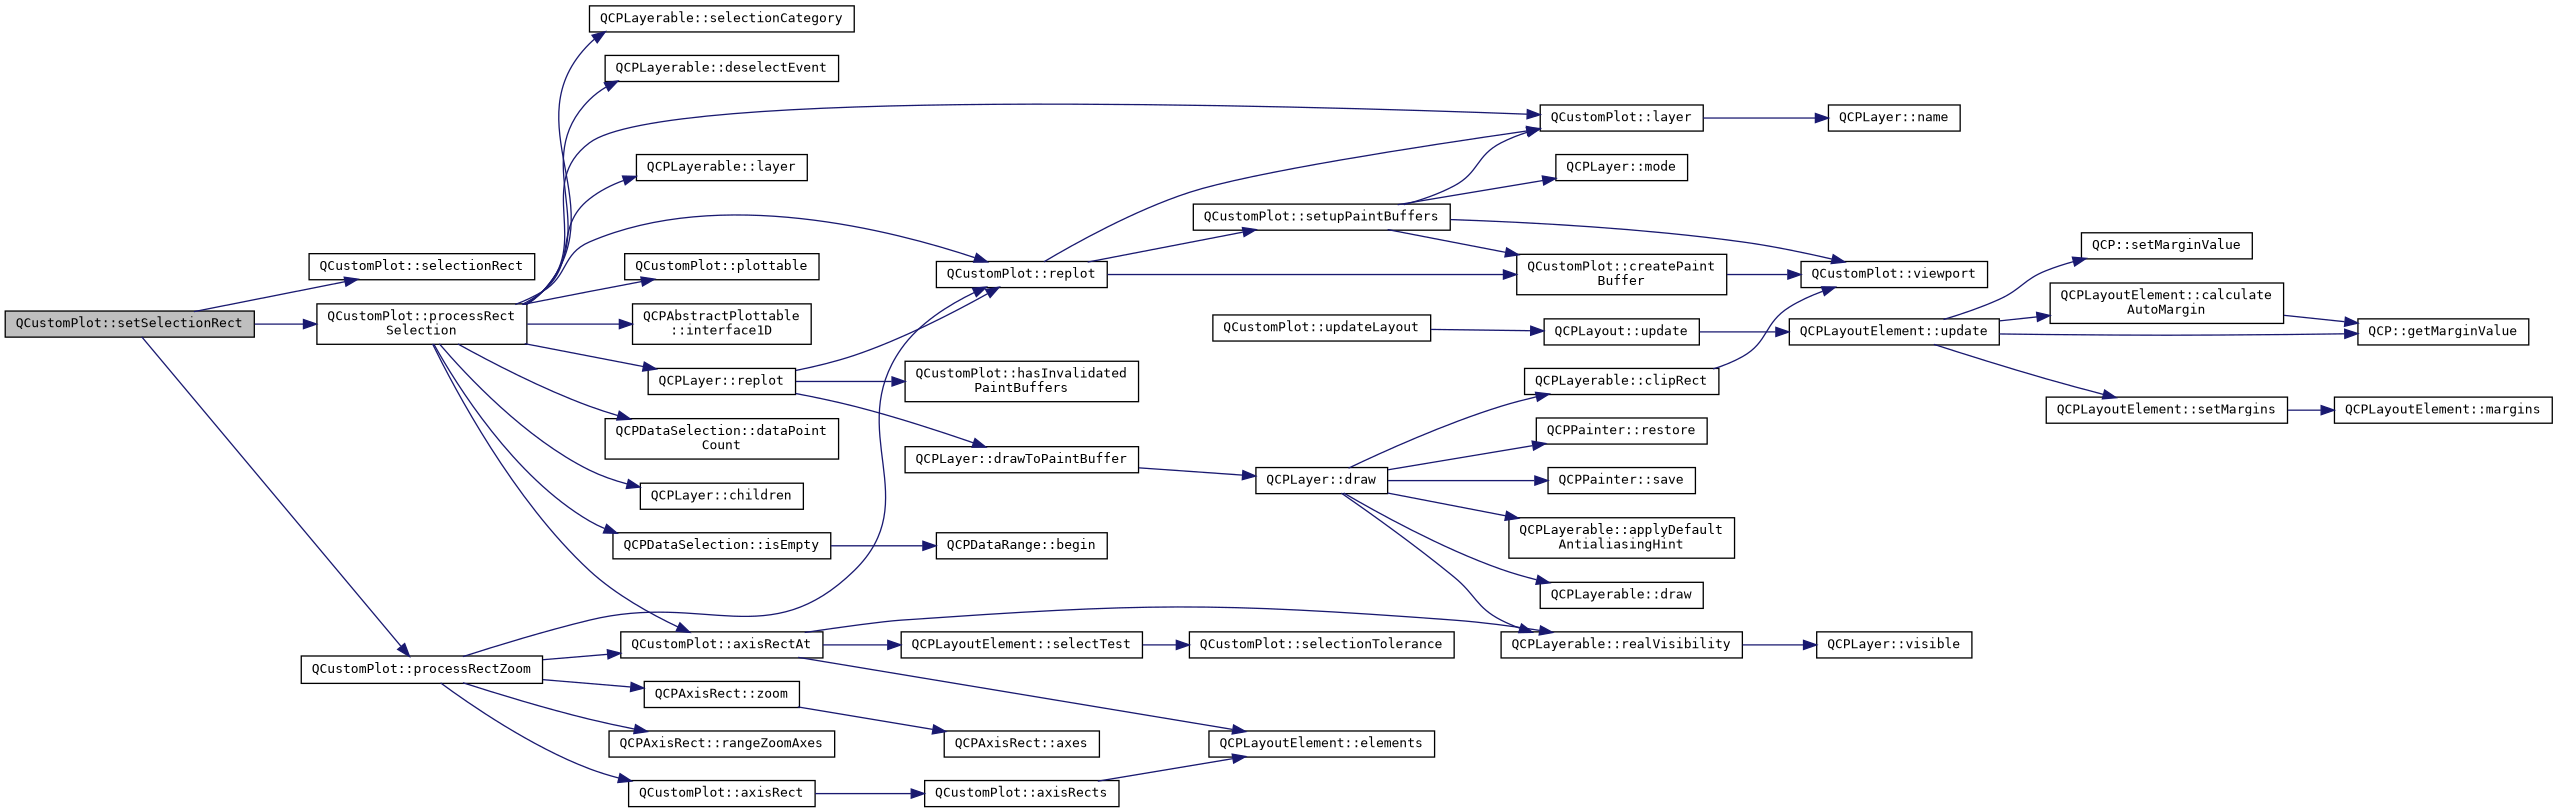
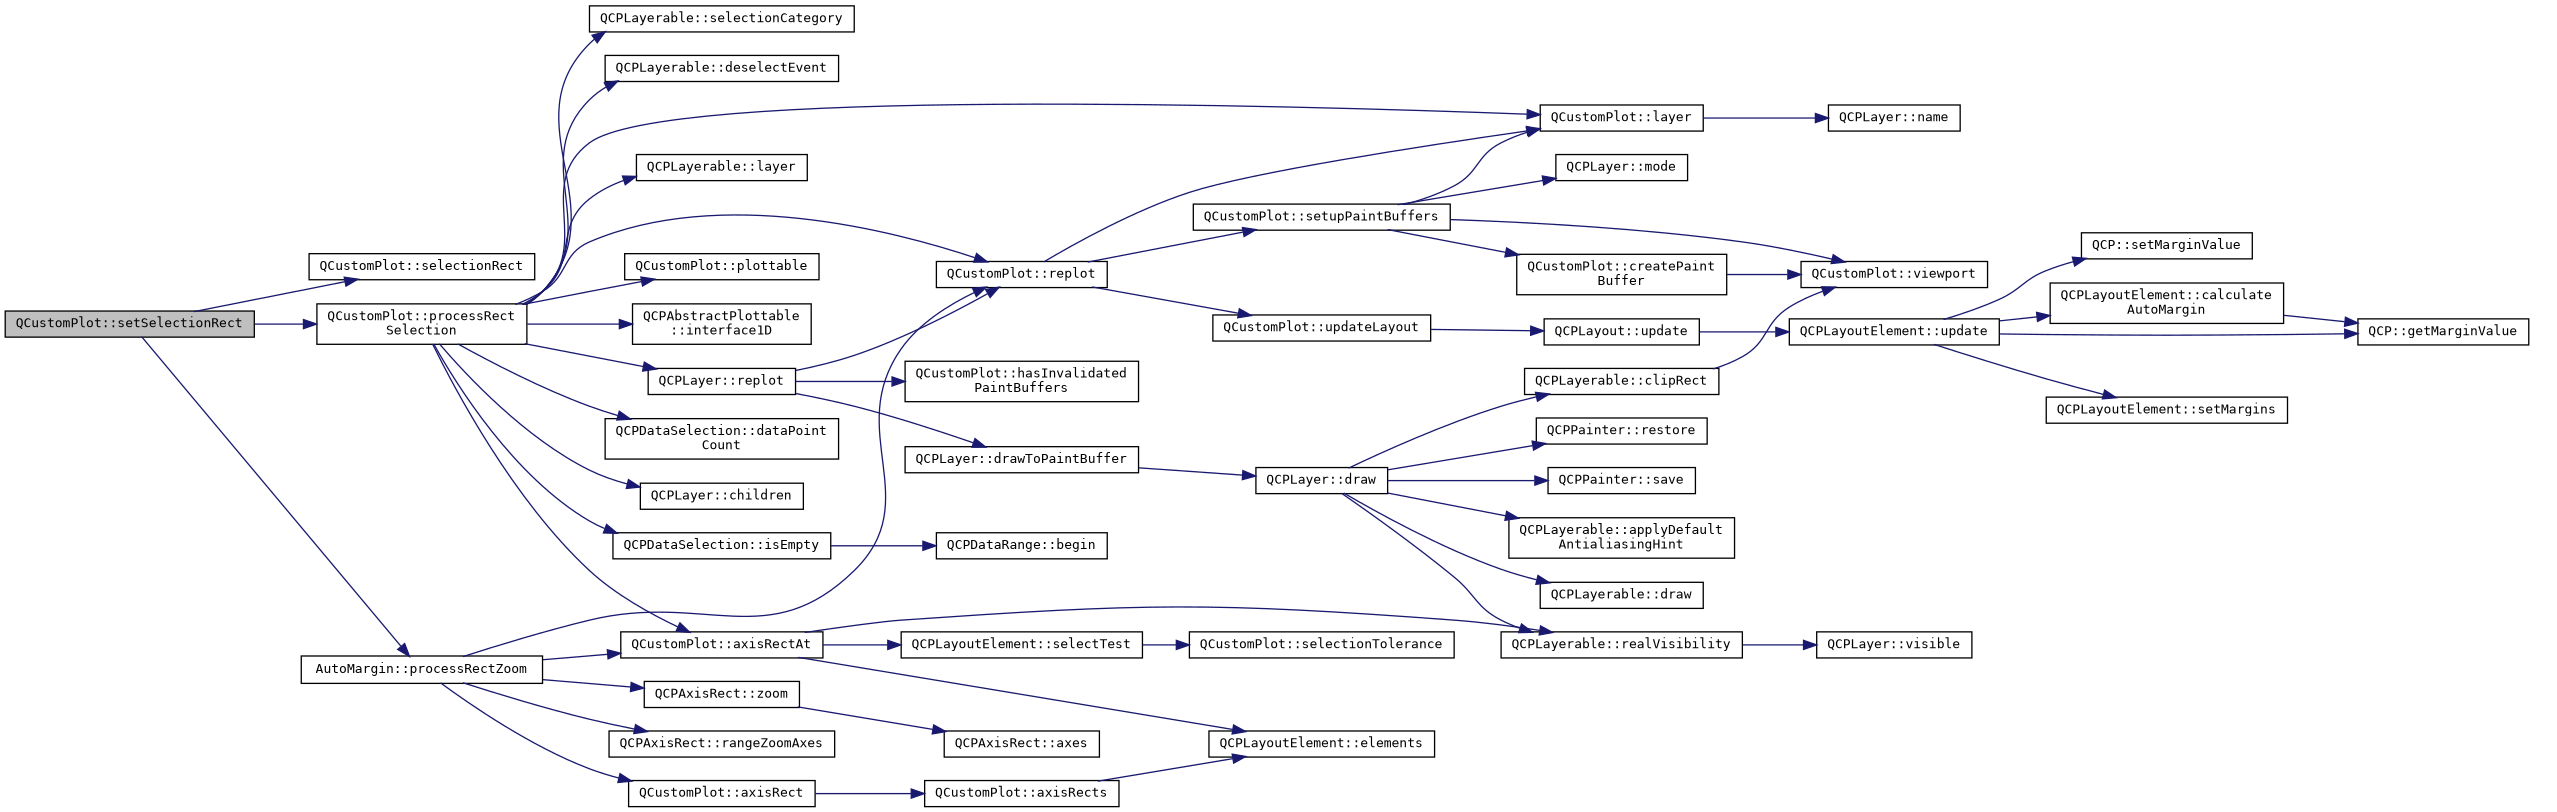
(1305, 275) -> (1165, 300)
(2443, 410) -> none
(422, 670) -> (422, 670)
